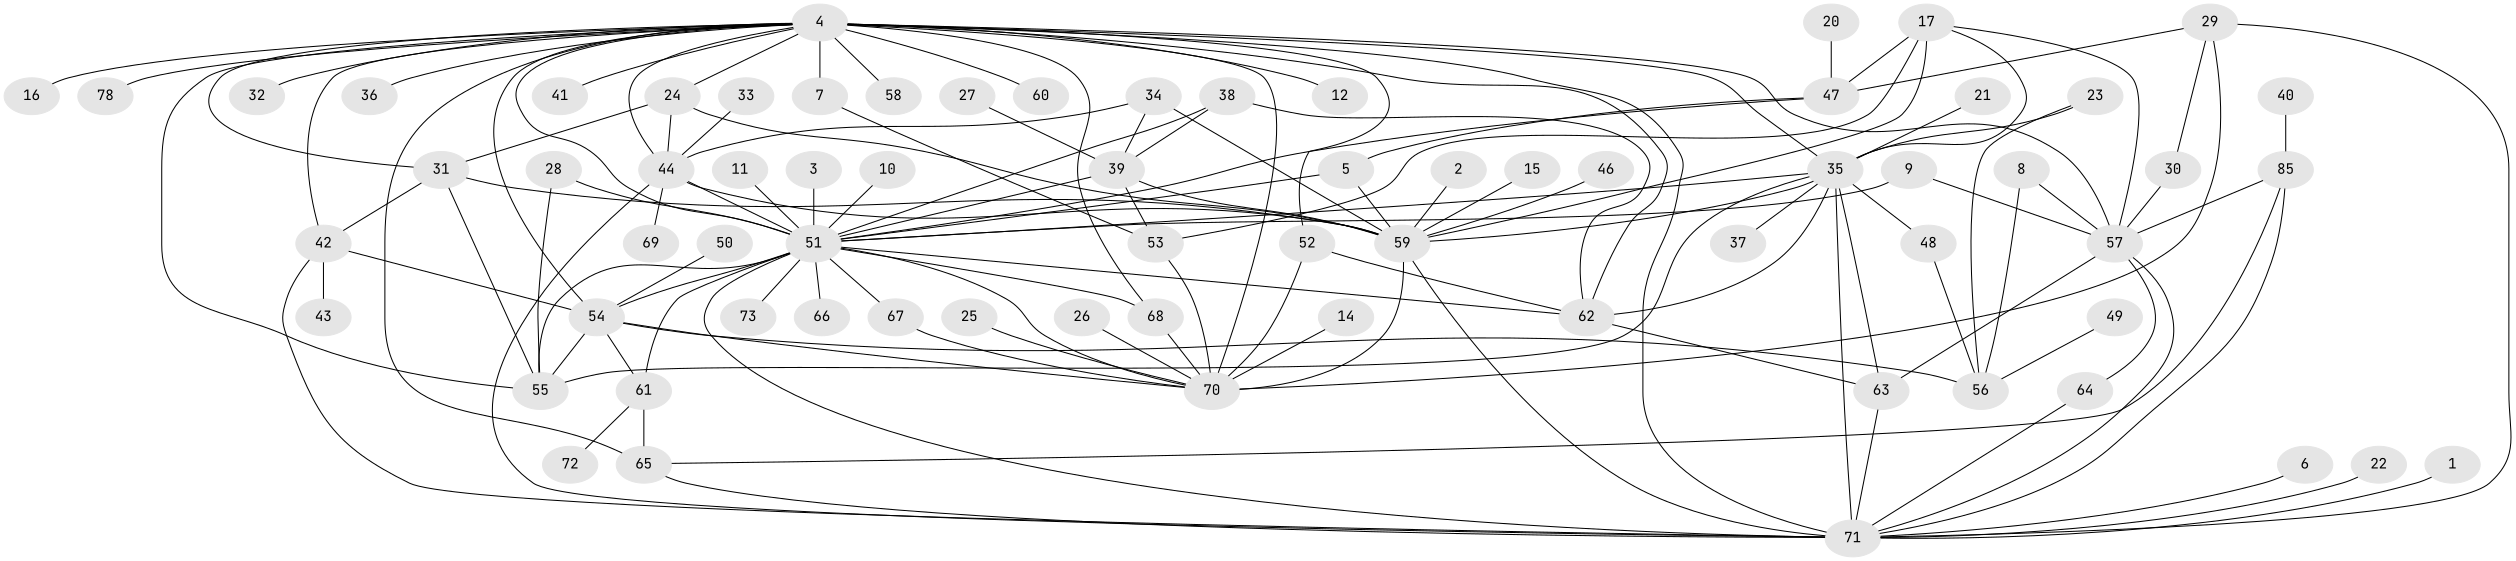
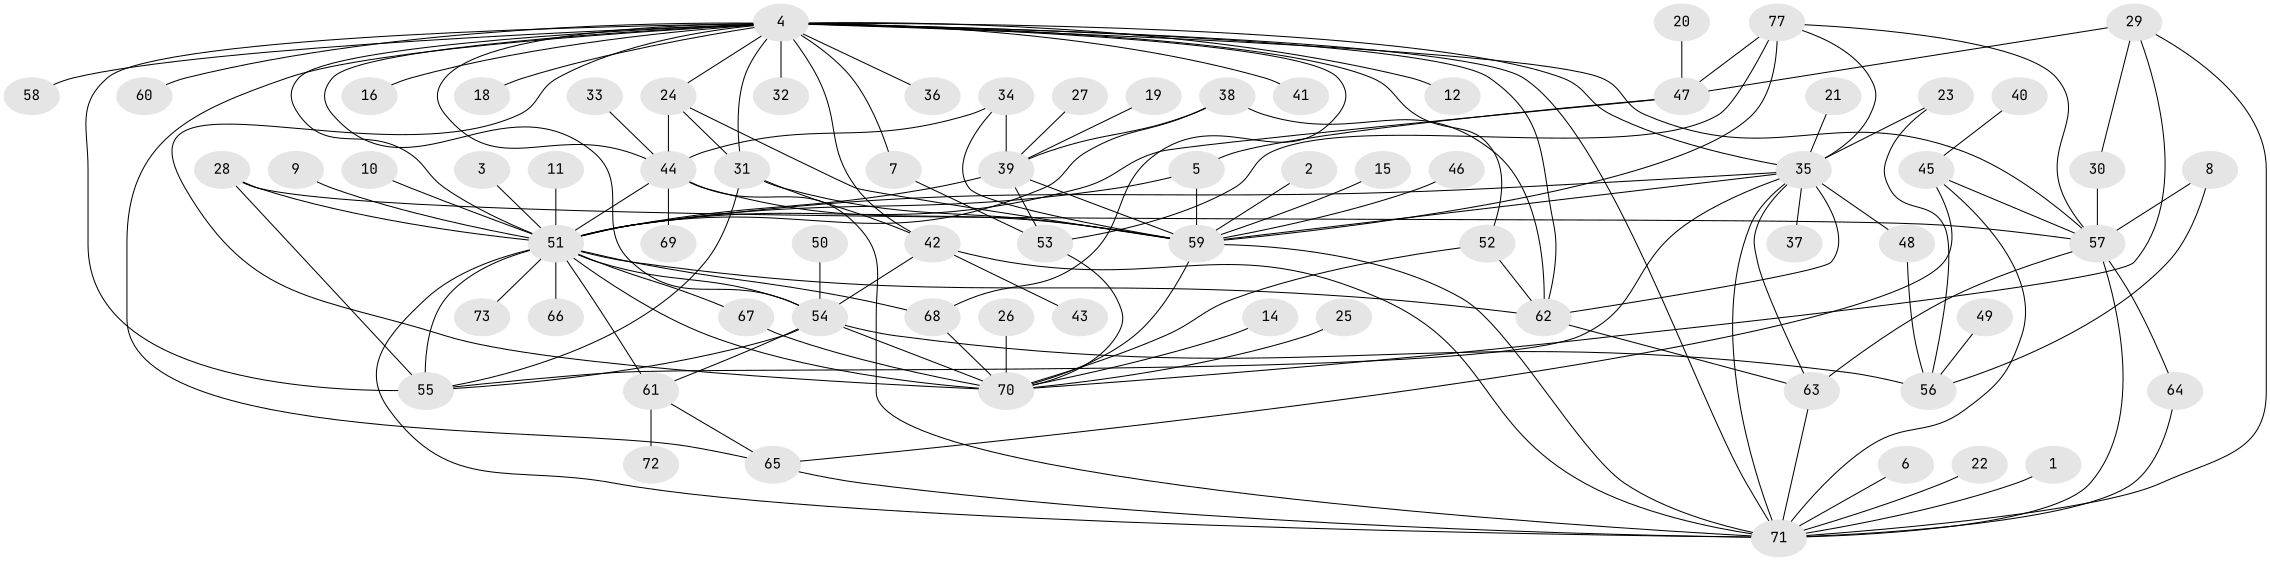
(1926, 23) -> (1777, 23)
(105, 96) -> (482, 96)
none -> (1154, 96)
(2286, 170) -> (1926, 170)
(2008, 205) -> (1247, 219)
